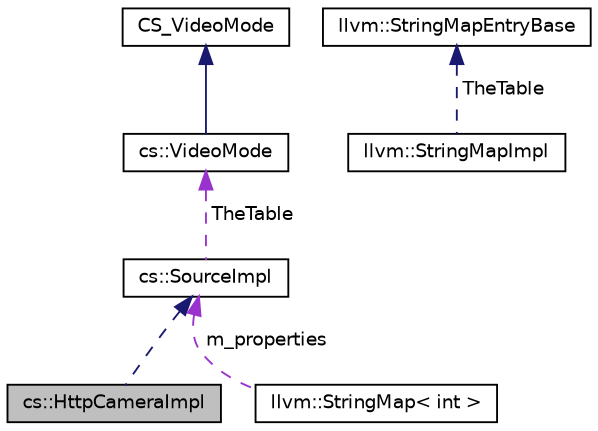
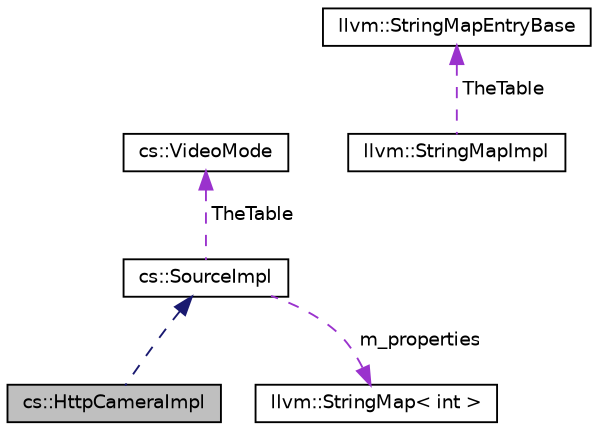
(206, 27) -> none
(457, 100) -> (457, 100)
(210, 362) -> (325, 322)
